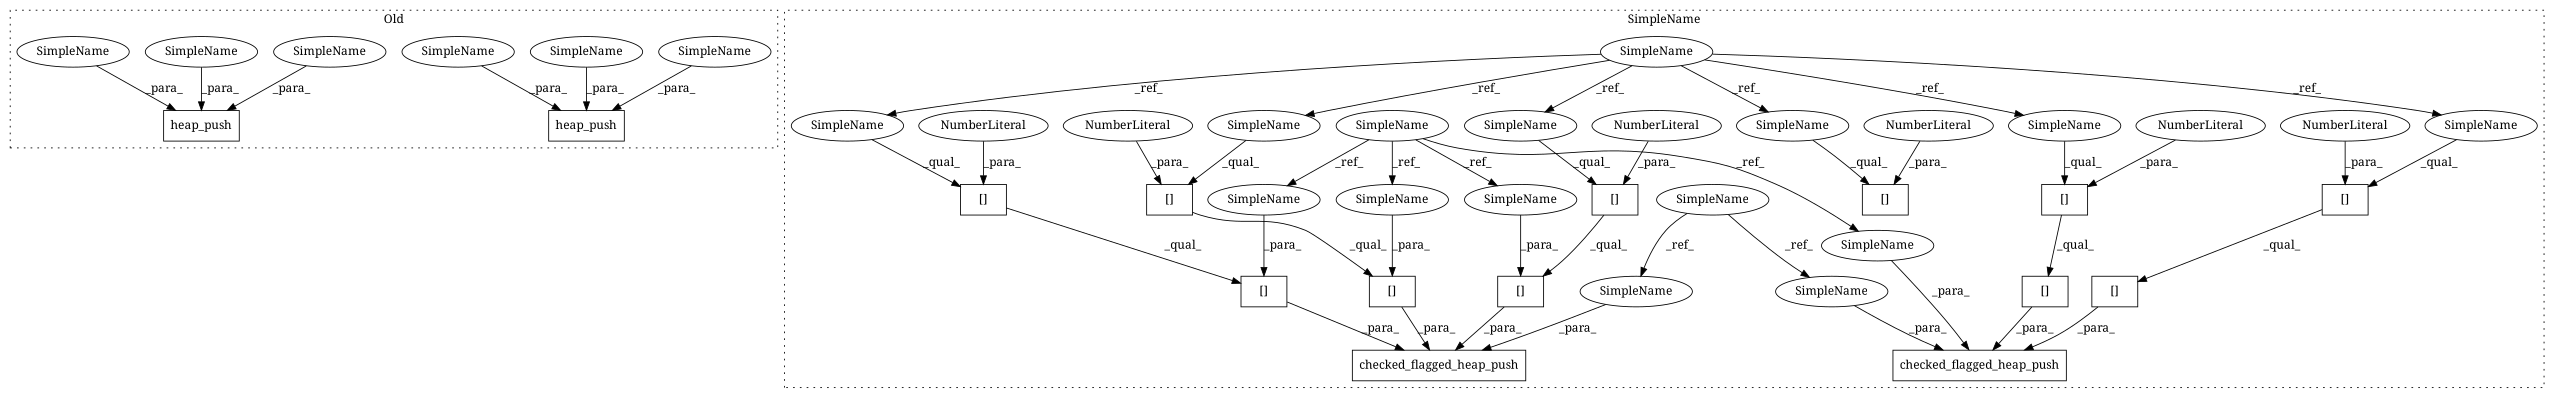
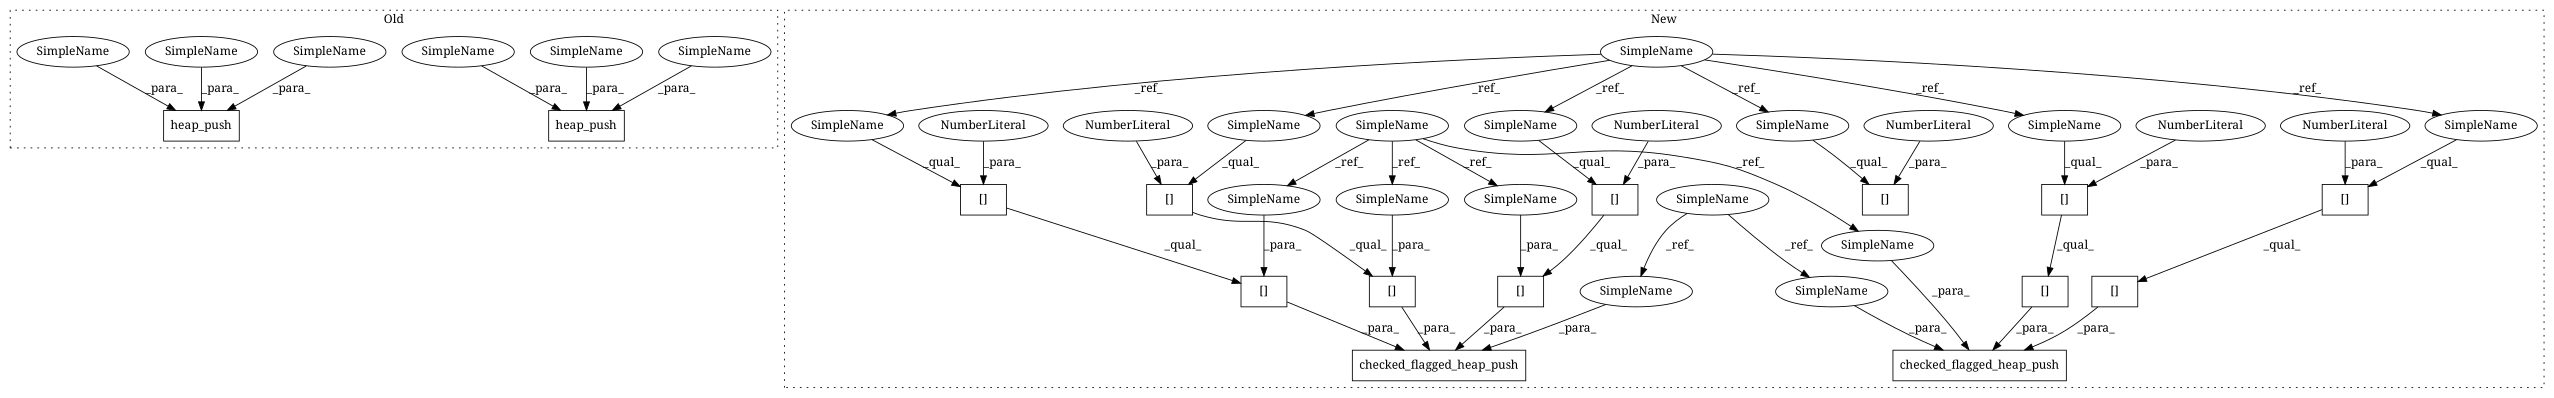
(1664, 20) -> (1664, 20)
